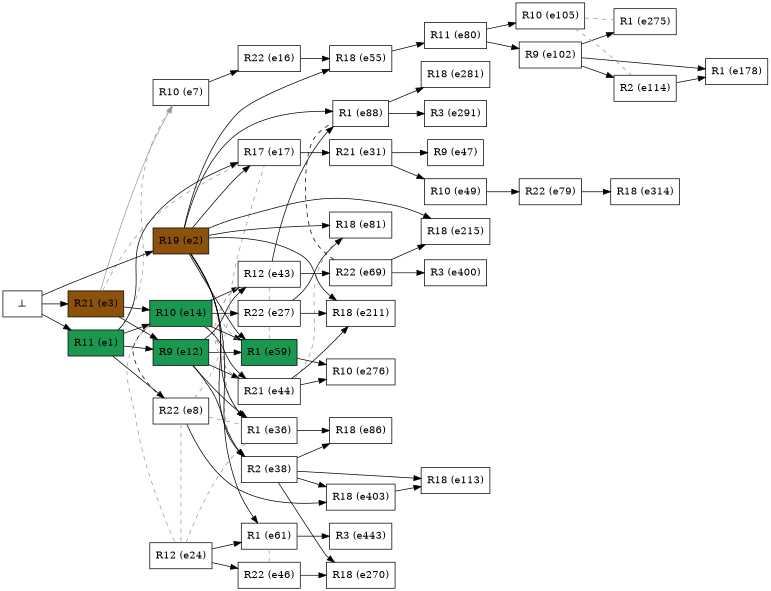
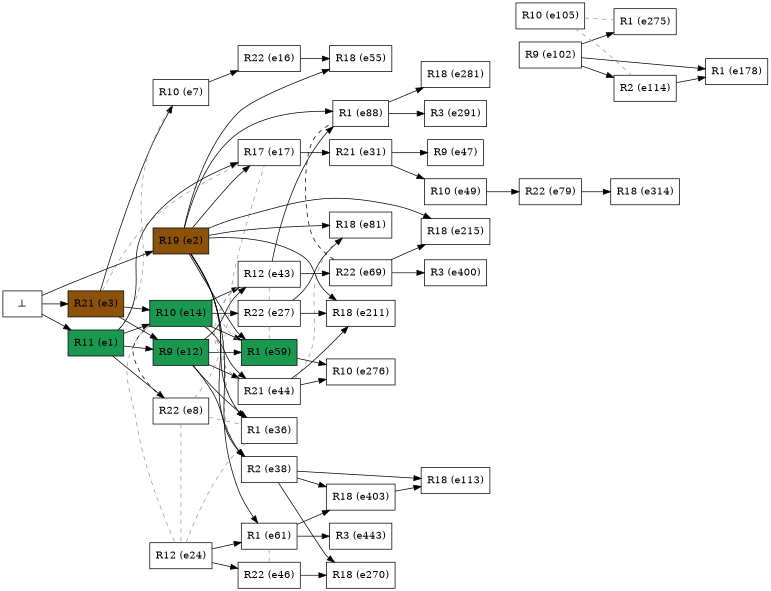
(456, 35) -> none
(130, 200) -> (130, 200)
(361, 431) -> none
(231, 484) -> (310, 519)
